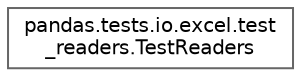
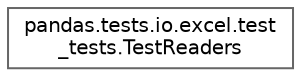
(151, 38) -> (151, 38)
